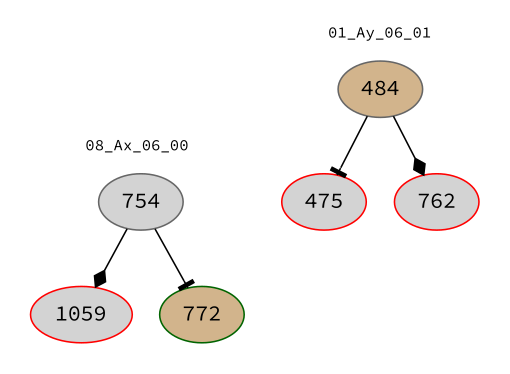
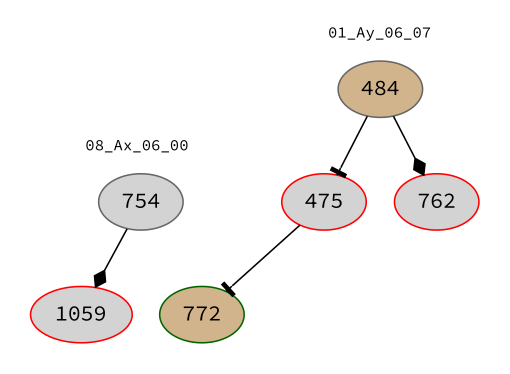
(380, 34) -> (380, 34)
(170, 255) -> (268, 254)
